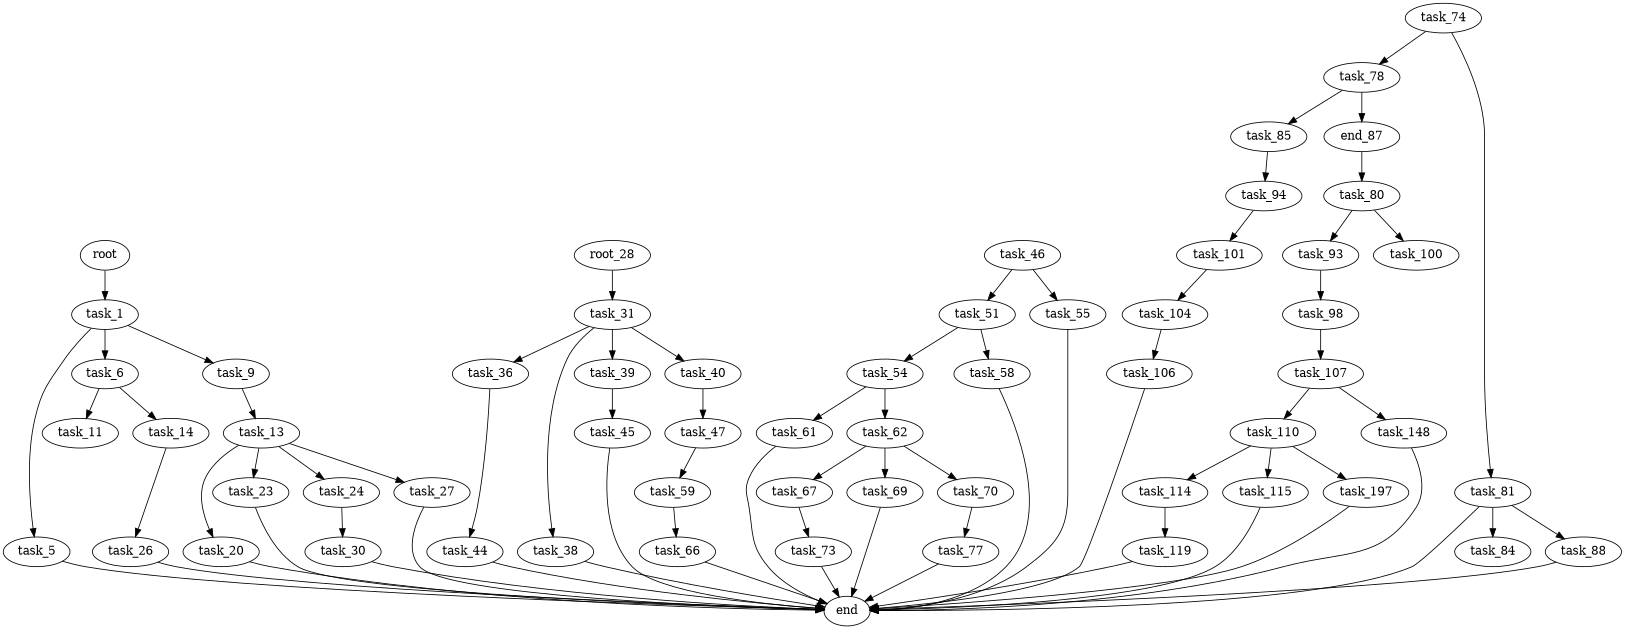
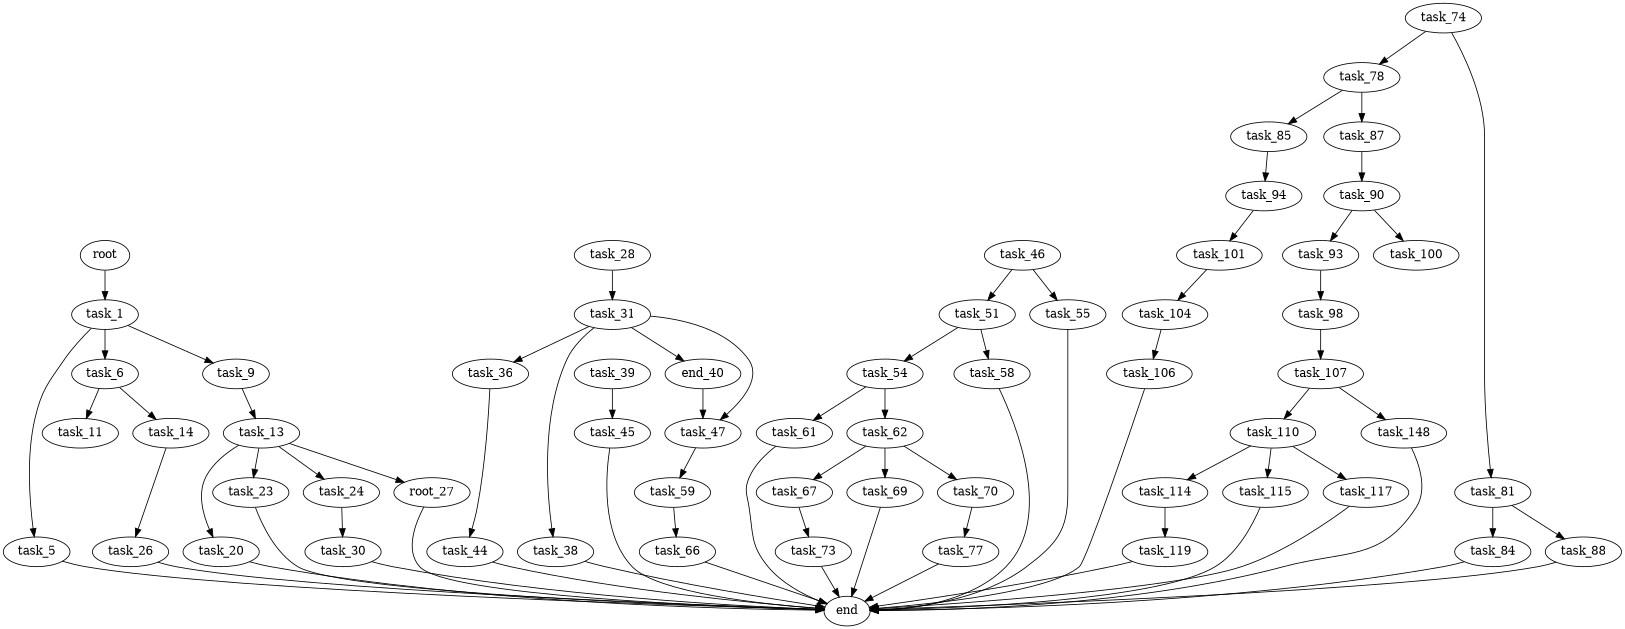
(1362, 137) -> (1362, 137)
(1362, 196) -> (1362, 196)
(612, 255) -> (612, 255)
(612, 340) -> (732, 343)
(703, 374) -> (703, 374)
(432, 493) -> (432, 493)
(1366, 493) -> (1366, 493)
(1192, 601) -> (1173, 598)
